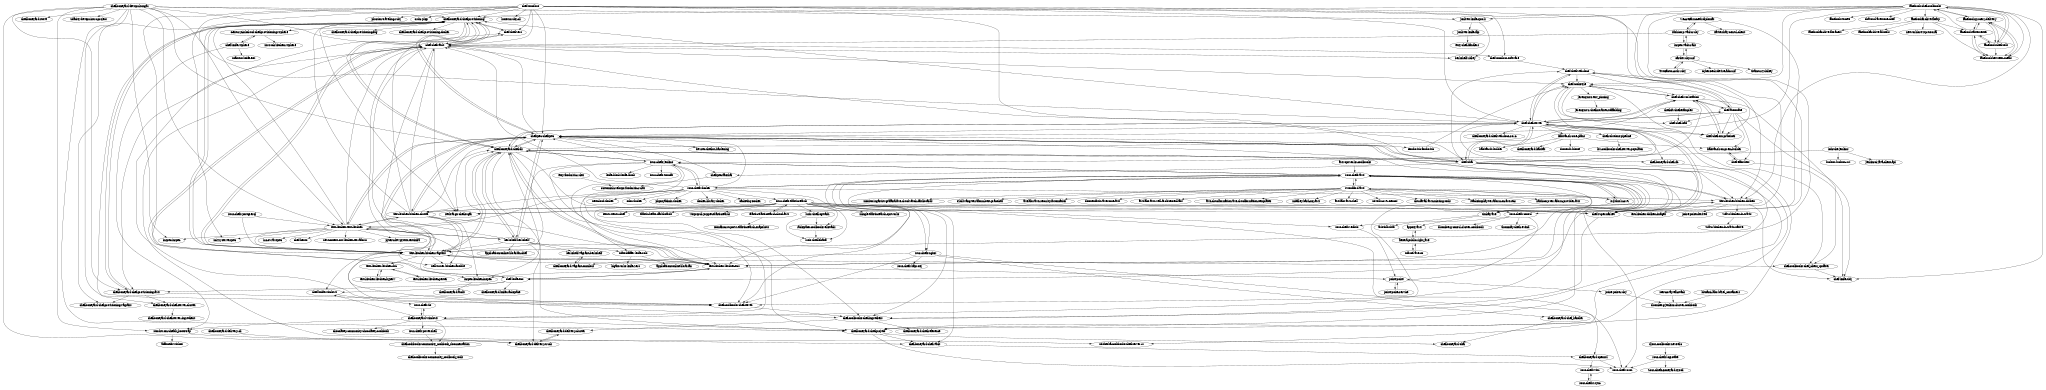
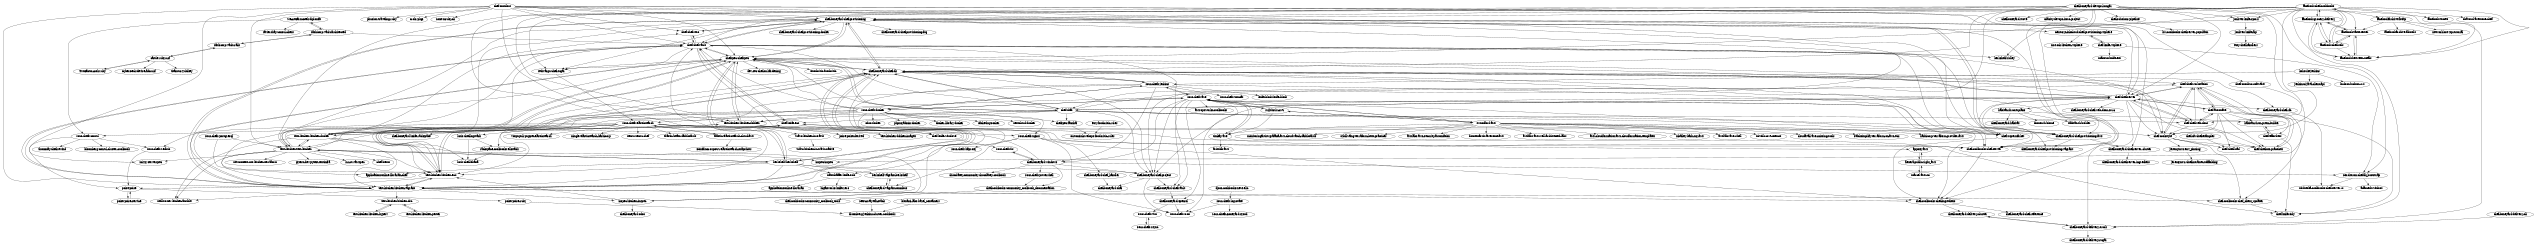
(1951, 20) -> (2349, 14)
(1685, 32) -> (328, 32)
(1825, 32) -> none
(1685, 46) -> (227, 46)
(969, 48) -> (715, 52)
none -> (1550, 75)
(1494, 113) -> (1470, 65)
(1564, 129) -> (2108, 13)
(1355, 168) -> (1203, 103)
(628, 210) -> (592, 96)
(411, 214) -> (311, 136)
(879, 214) -> (591, 136)
(1386, 228) -> (1221, 150)
none -> (2088, 240)
(313, 249) -> (273, 172)
(601, 273) -> (538, 189)
(452, 292) -> (632, 214)
(374, 306) -> (979, 135)
